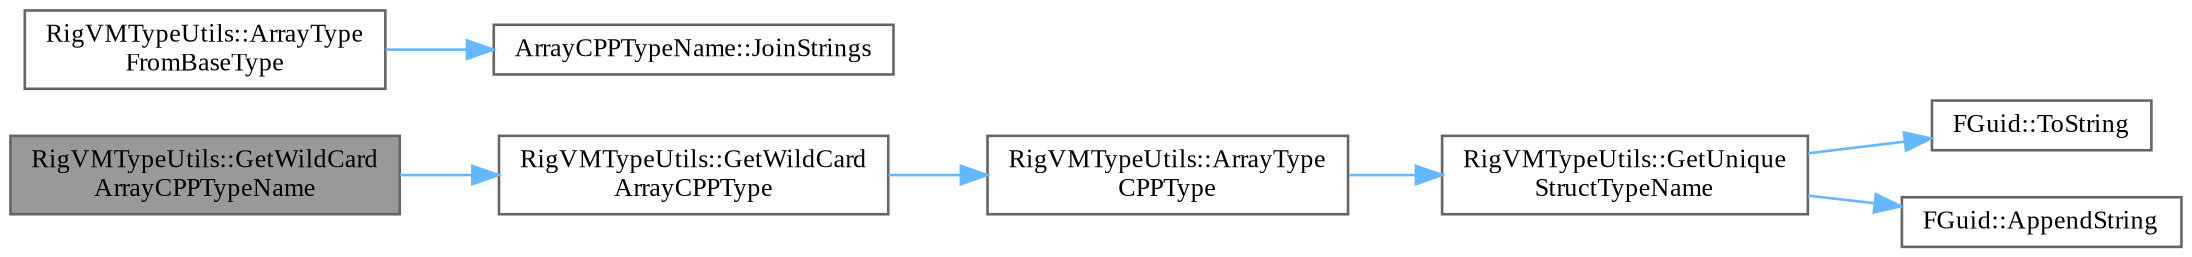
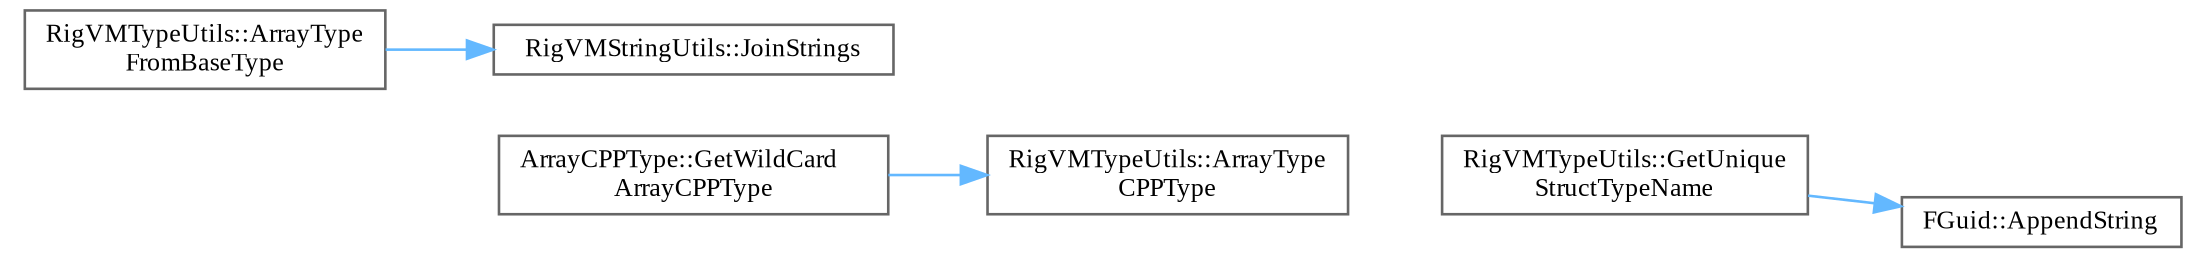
(694, 50) -> (694, 50)
(2042, 125) -> none
(205, 175) -> none
(694, 175) -> (694, 175)
(1382, 175) -> none
